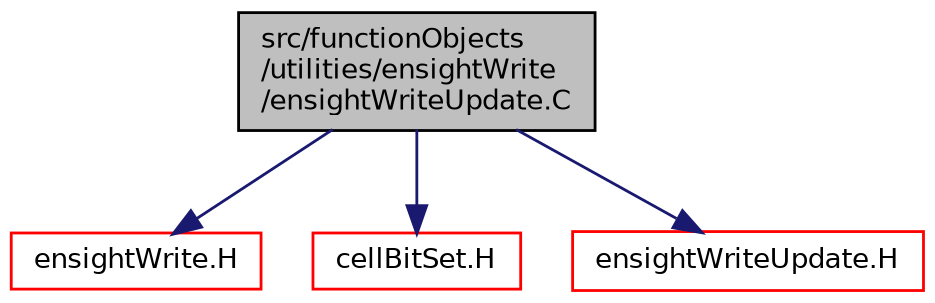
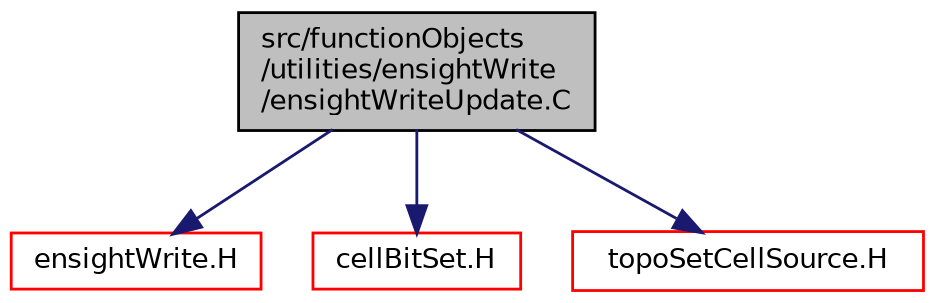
(748, 261) -> (748, 261)
